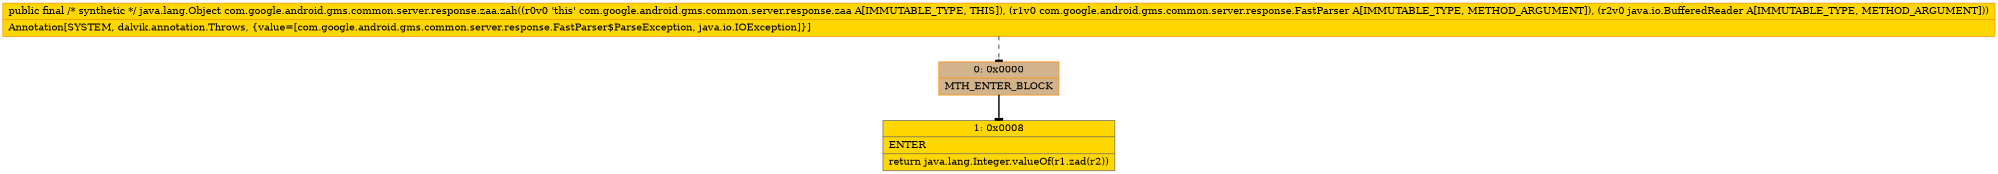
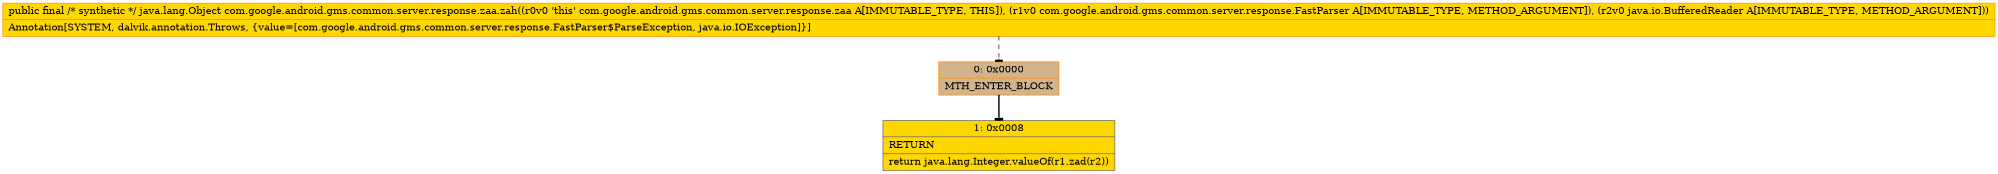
(907, 145) -> (912, 145)
